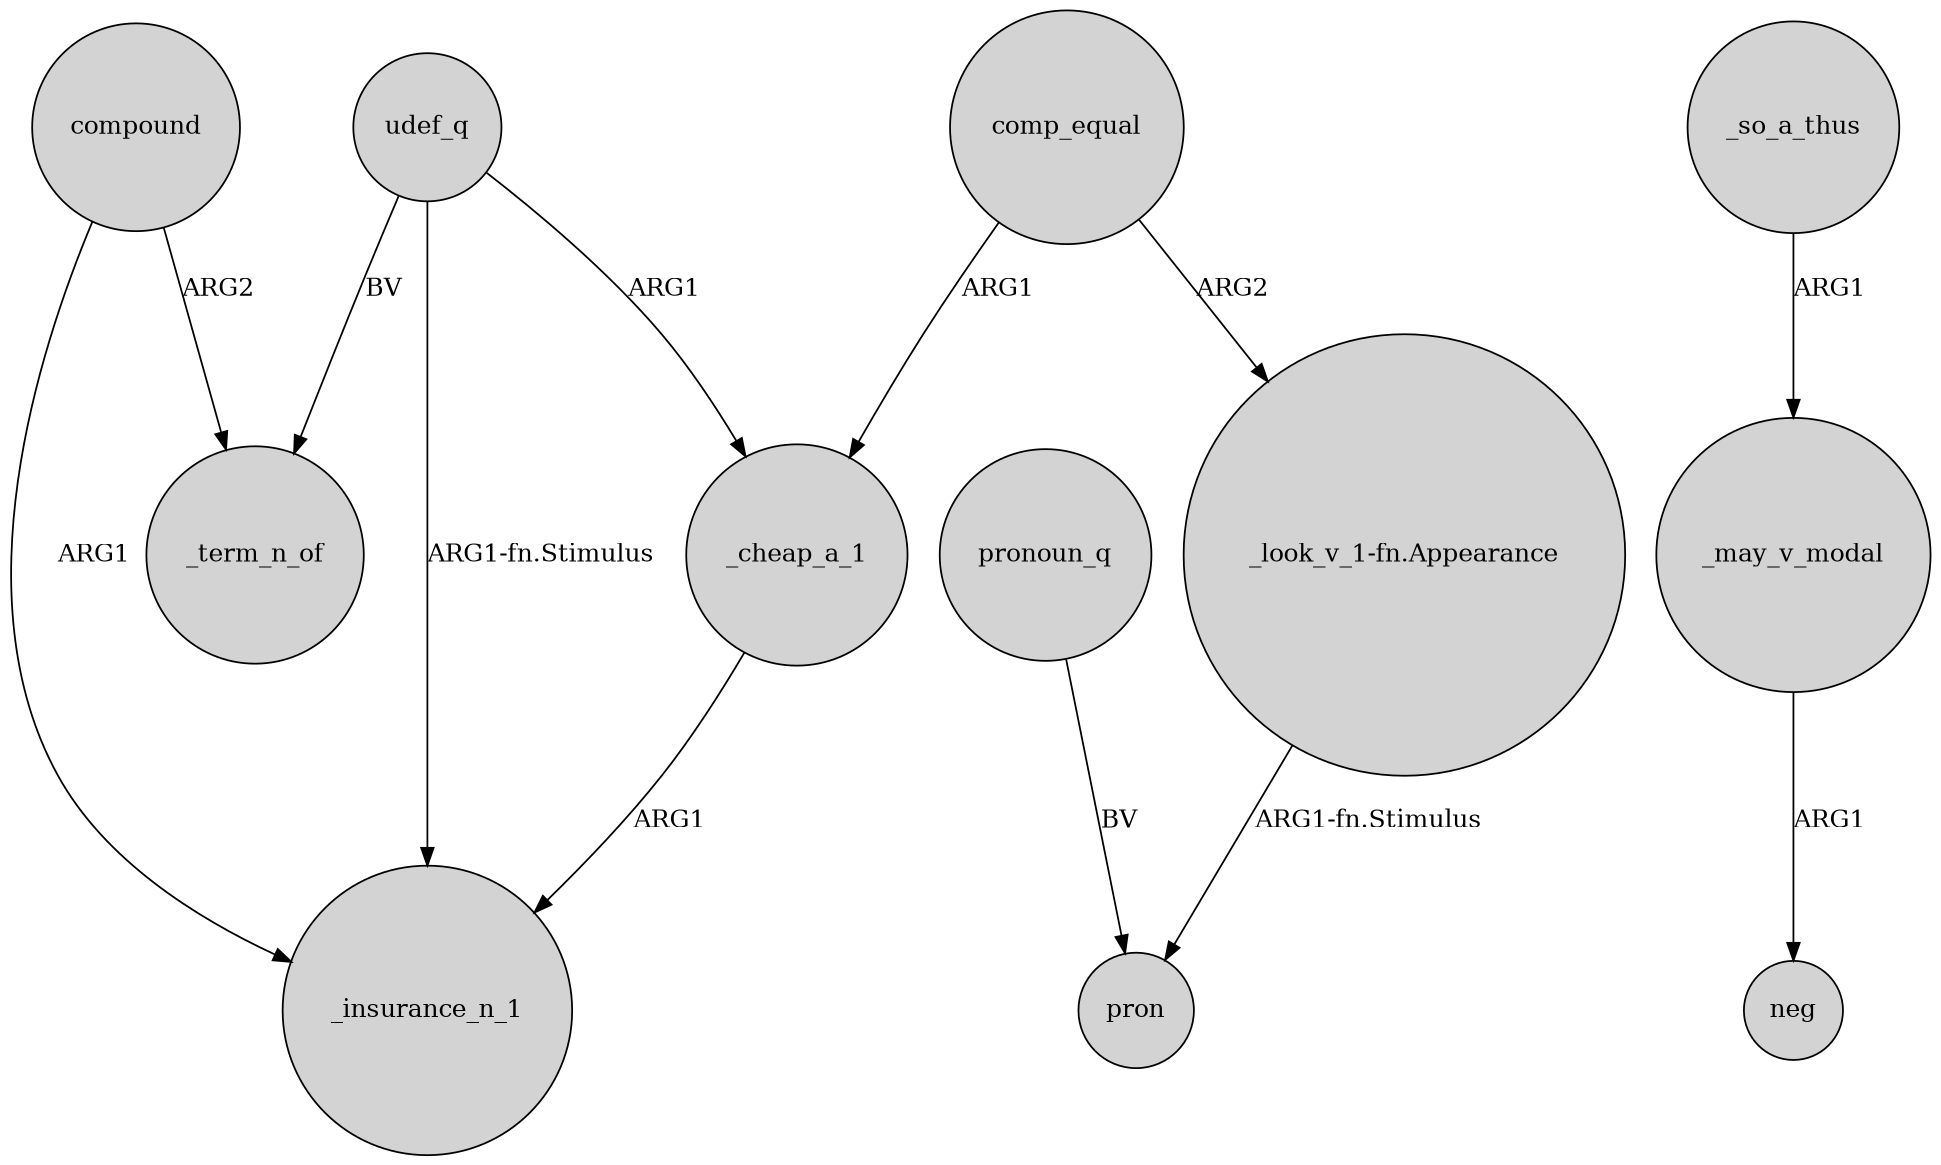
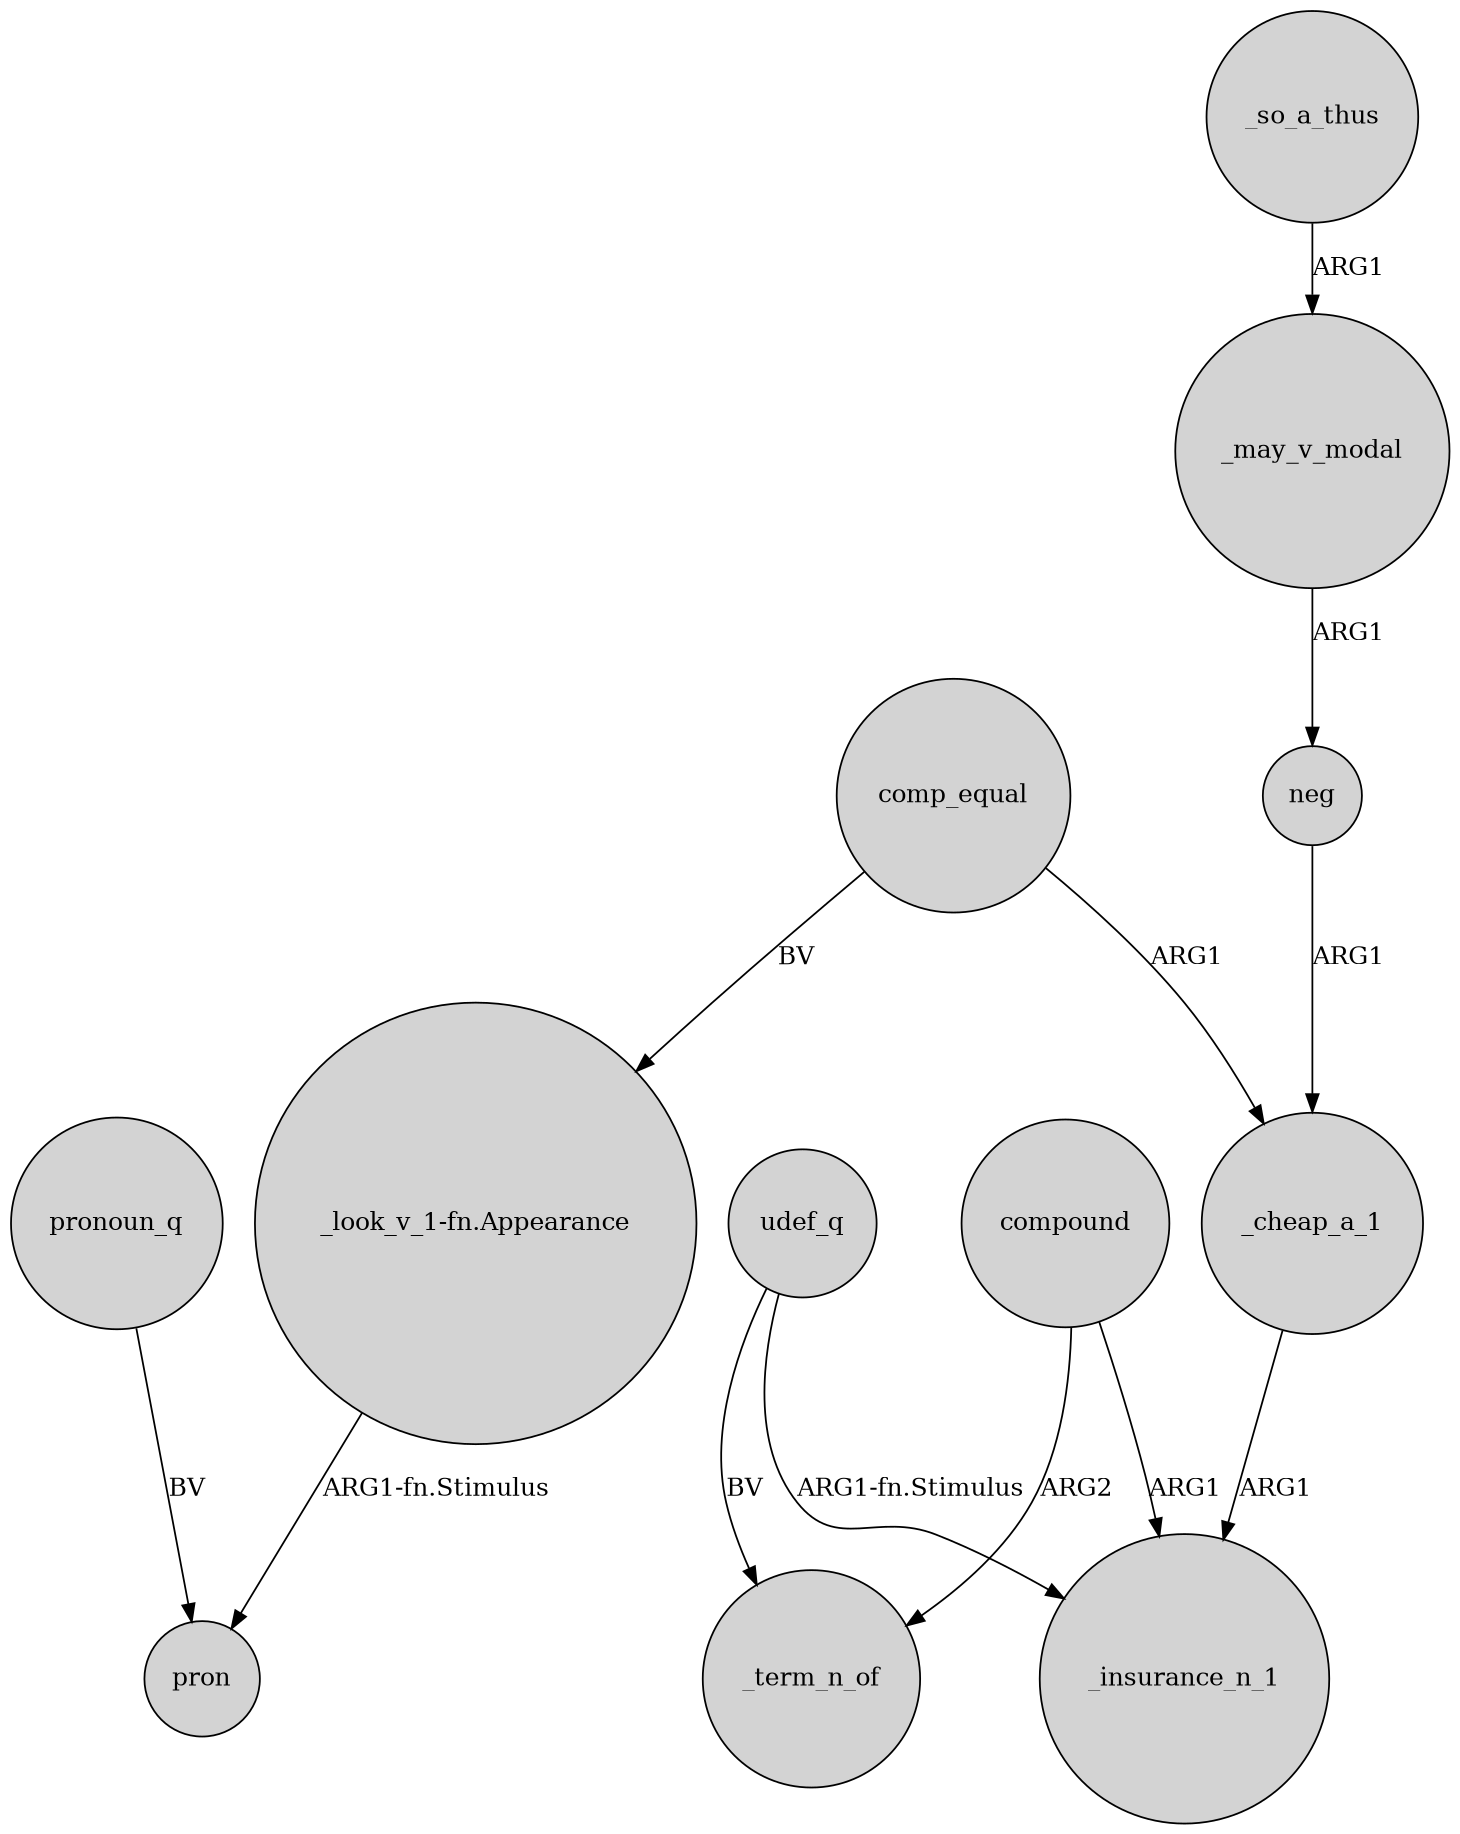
(1233, 289) -> (796, 958)
(625, 294) -> (1312, 970)
